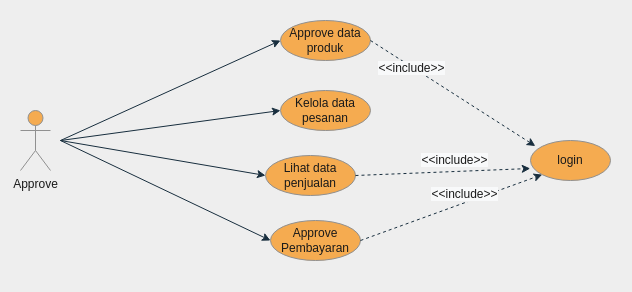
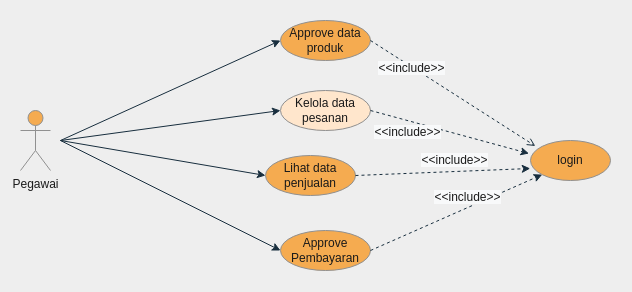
(326, 111) -> (326, 111)
none -> (446, 131)
(528, 142) -> (530, 143)
(36, 185) -> (36, 185)
(316, 241) -> (326, 251)
